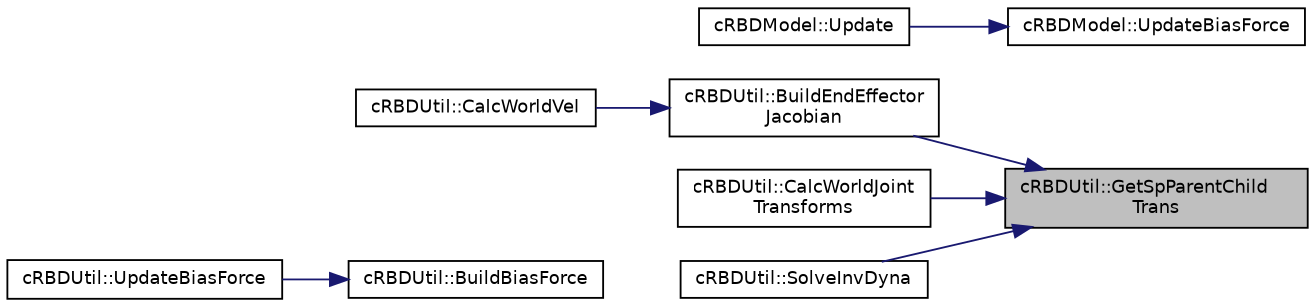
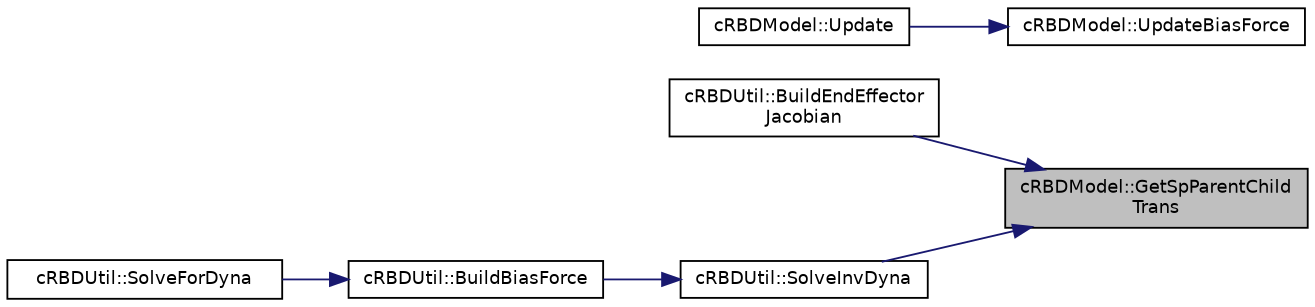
(476, 108) -> none
(804, 198) -> none
(1156, 198) -> (1156, 198)
(145, 279) -> (145, 279)
none -> (633, 279)
